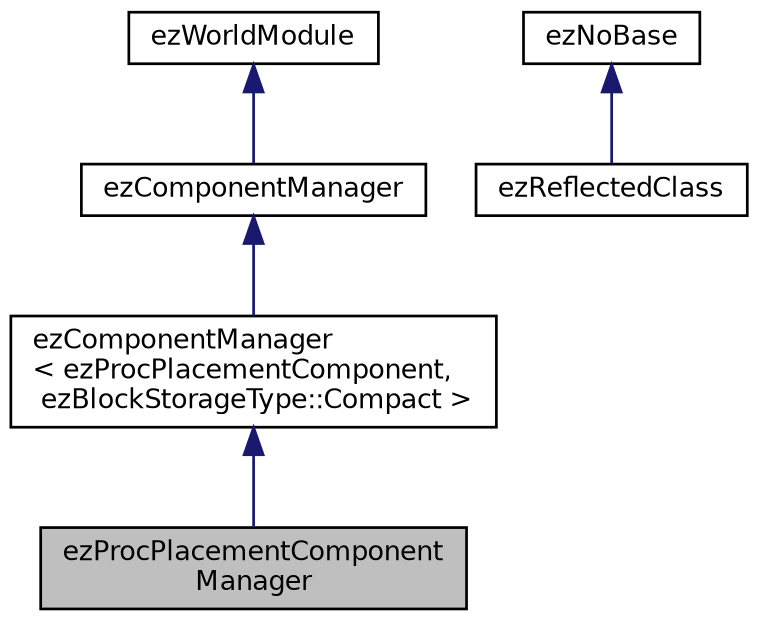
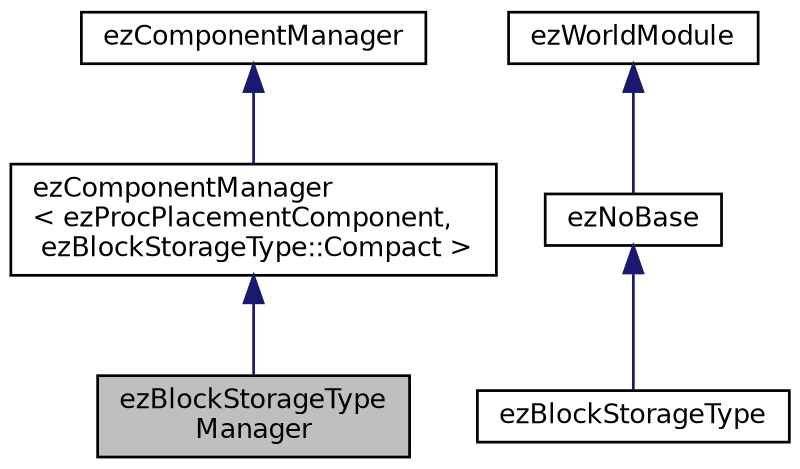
(254, 128) -> (633, 143)
(612, 190) -> (633, 416)
(254, 568) -> (254, 416)
